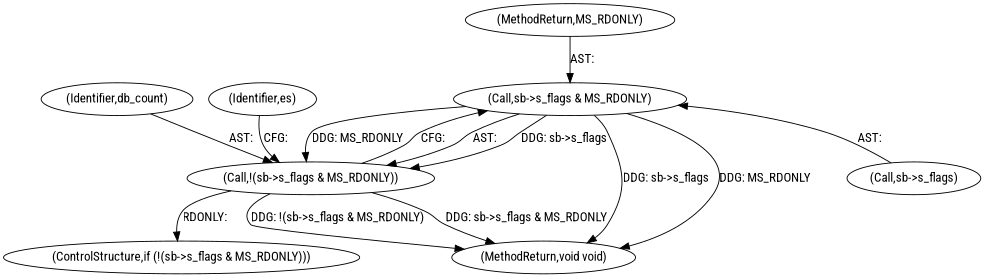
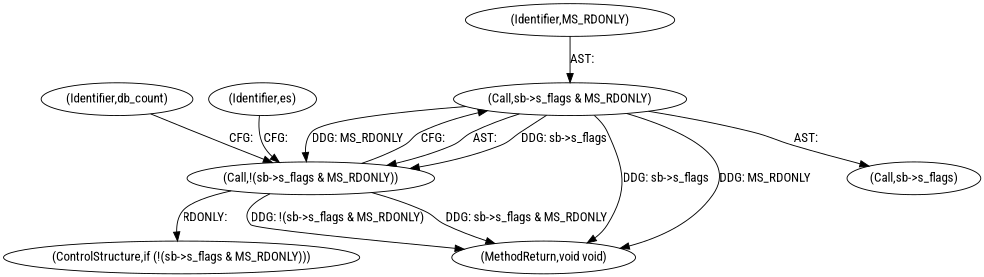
(570, 20) -> (570, 20)
(793, 123) -> (755, 133)
(243, 139) -> (243, 139)
